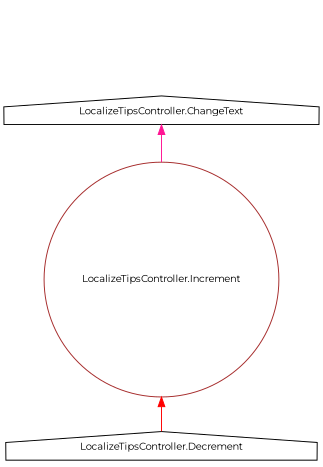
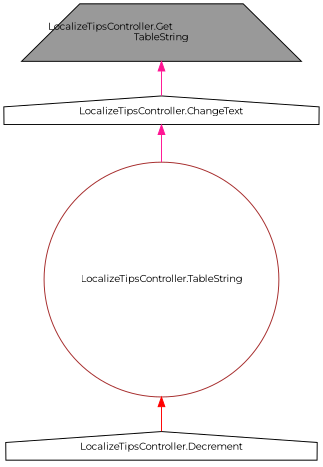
none -> (161, 33)
(161, 280) -> (161, 280)
